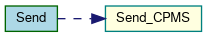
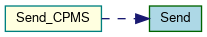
(75, 19) -> (119, 19)
